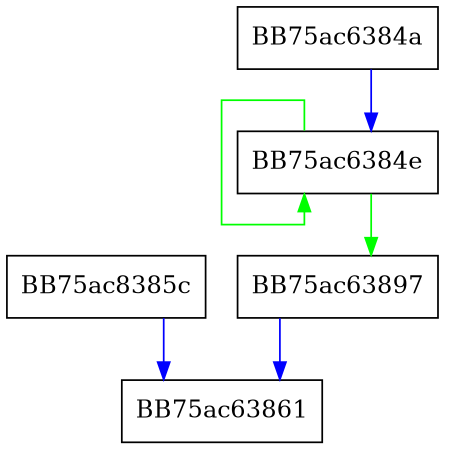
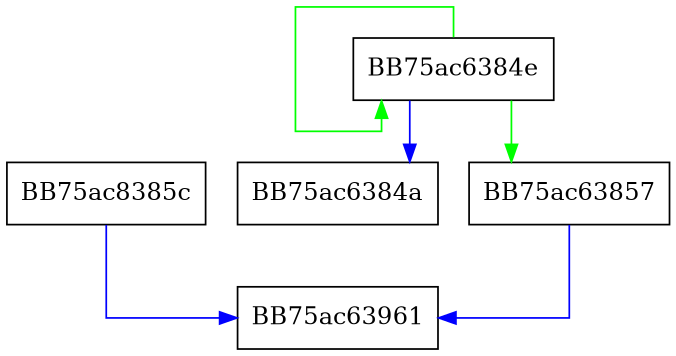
(371, 91) -> (410, 122)
(338, 287) -> (569, 194)
(222, 411) -> (338, 318)
